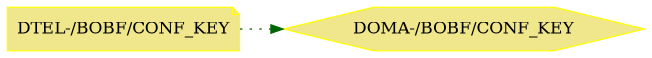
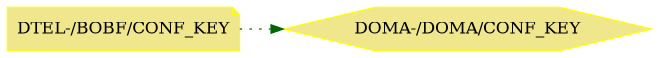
(464, 29) -> (467, 29)
